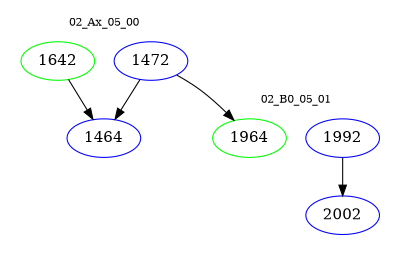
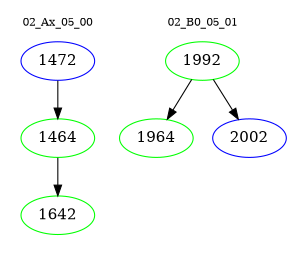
(78, 95) -> (58, 171)
(211, 99) -> (182, 95)
(104, 138) -> (58, 138)
(343, 138) -> (202, 61)
